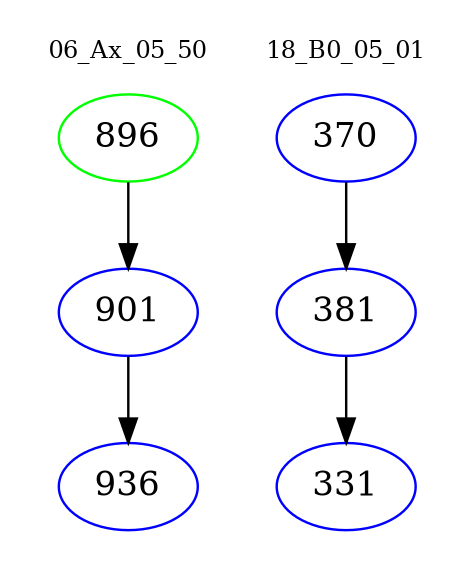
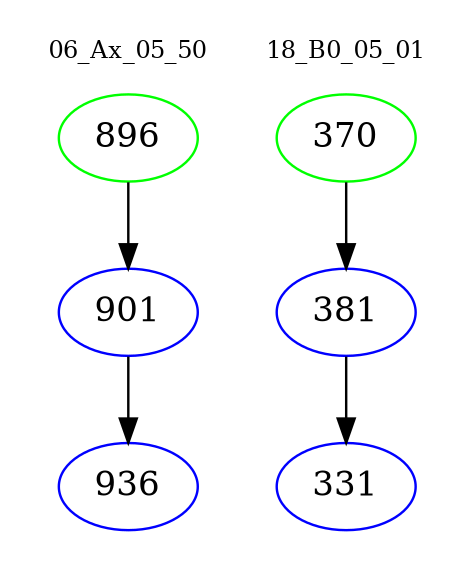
(346, 138) -> (346, 138)
